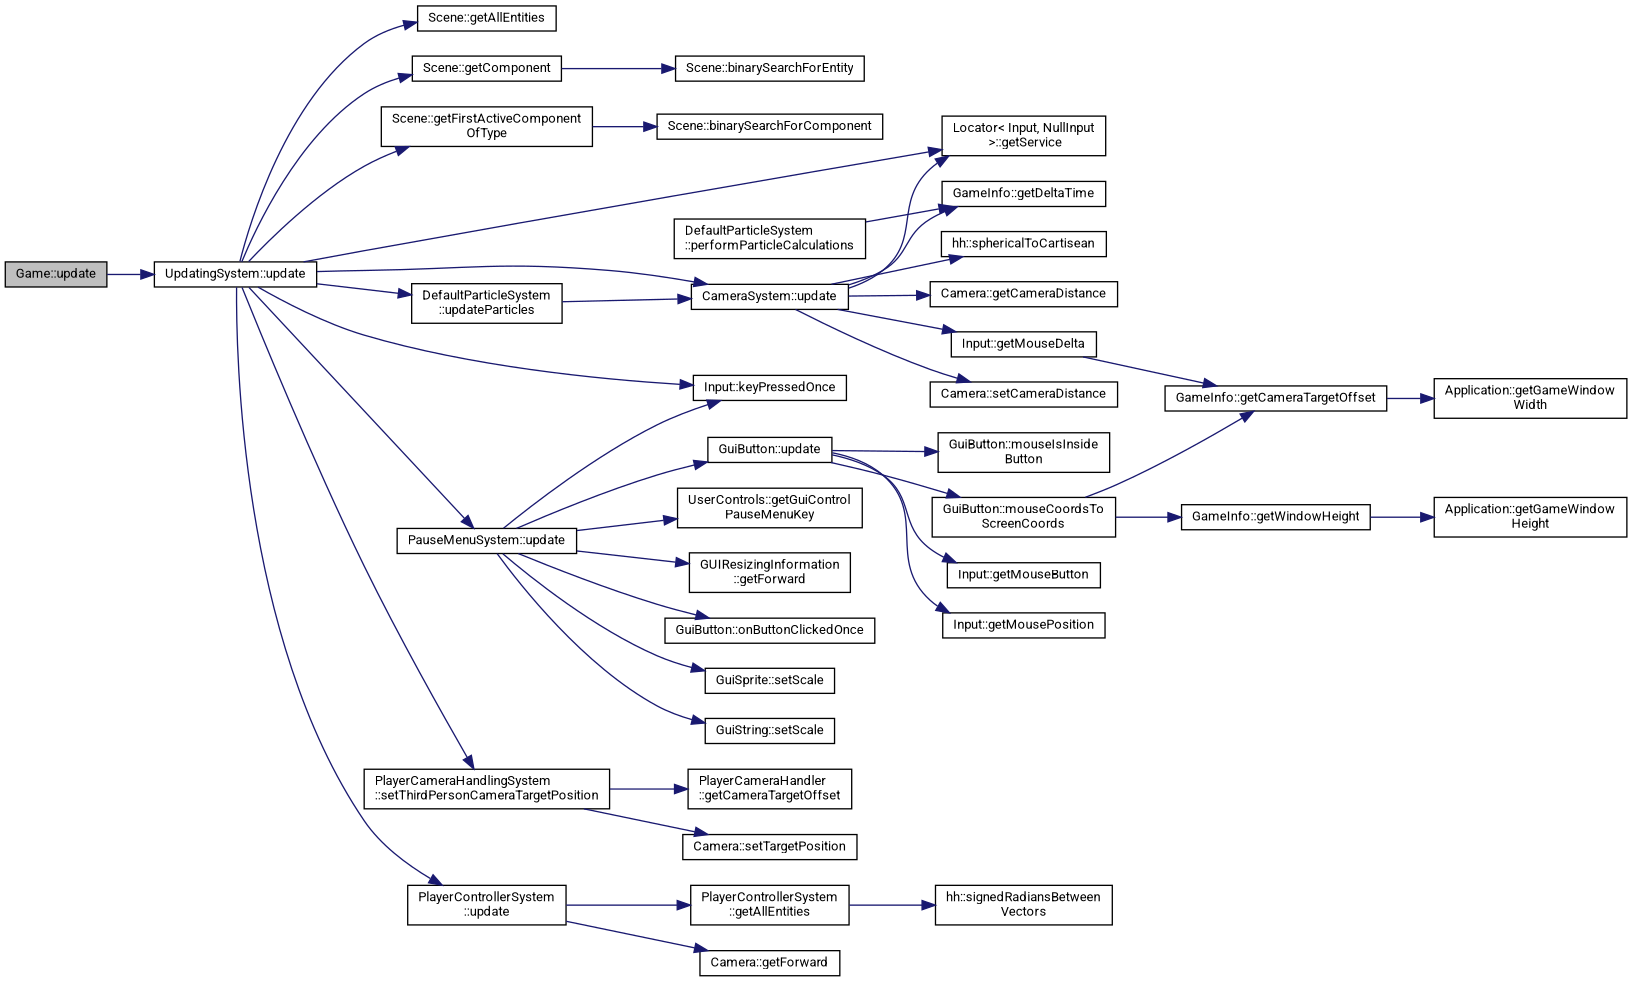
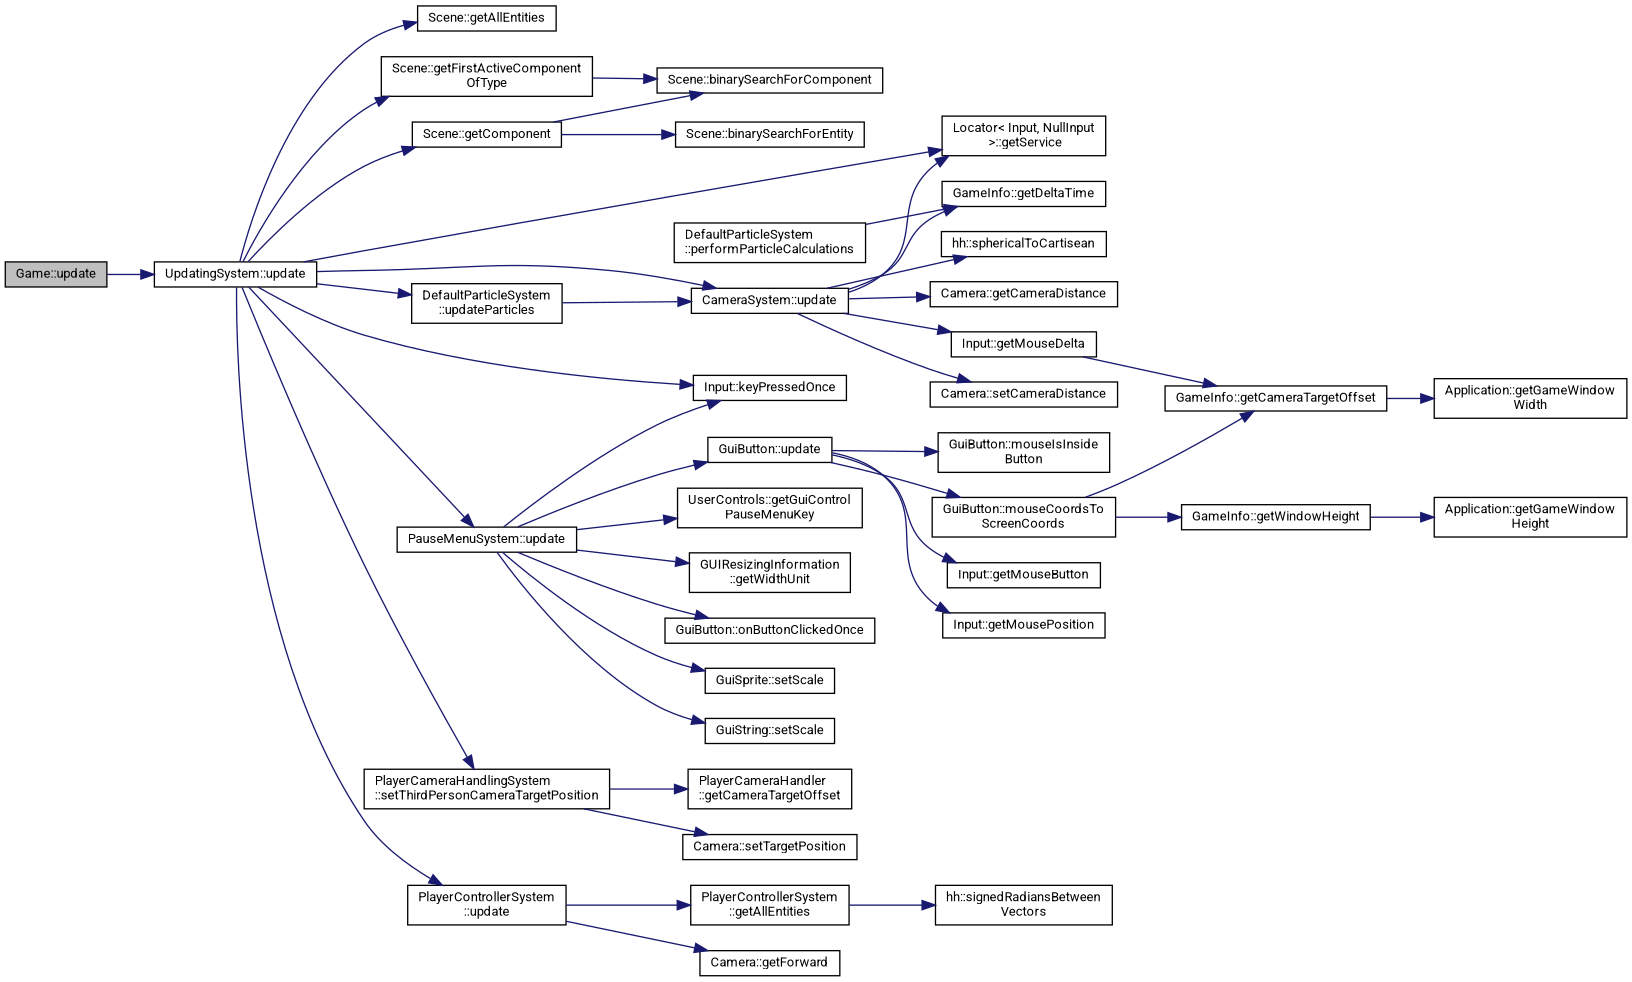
none -> (622, 109)
(770, 573) -> (770, 573)
